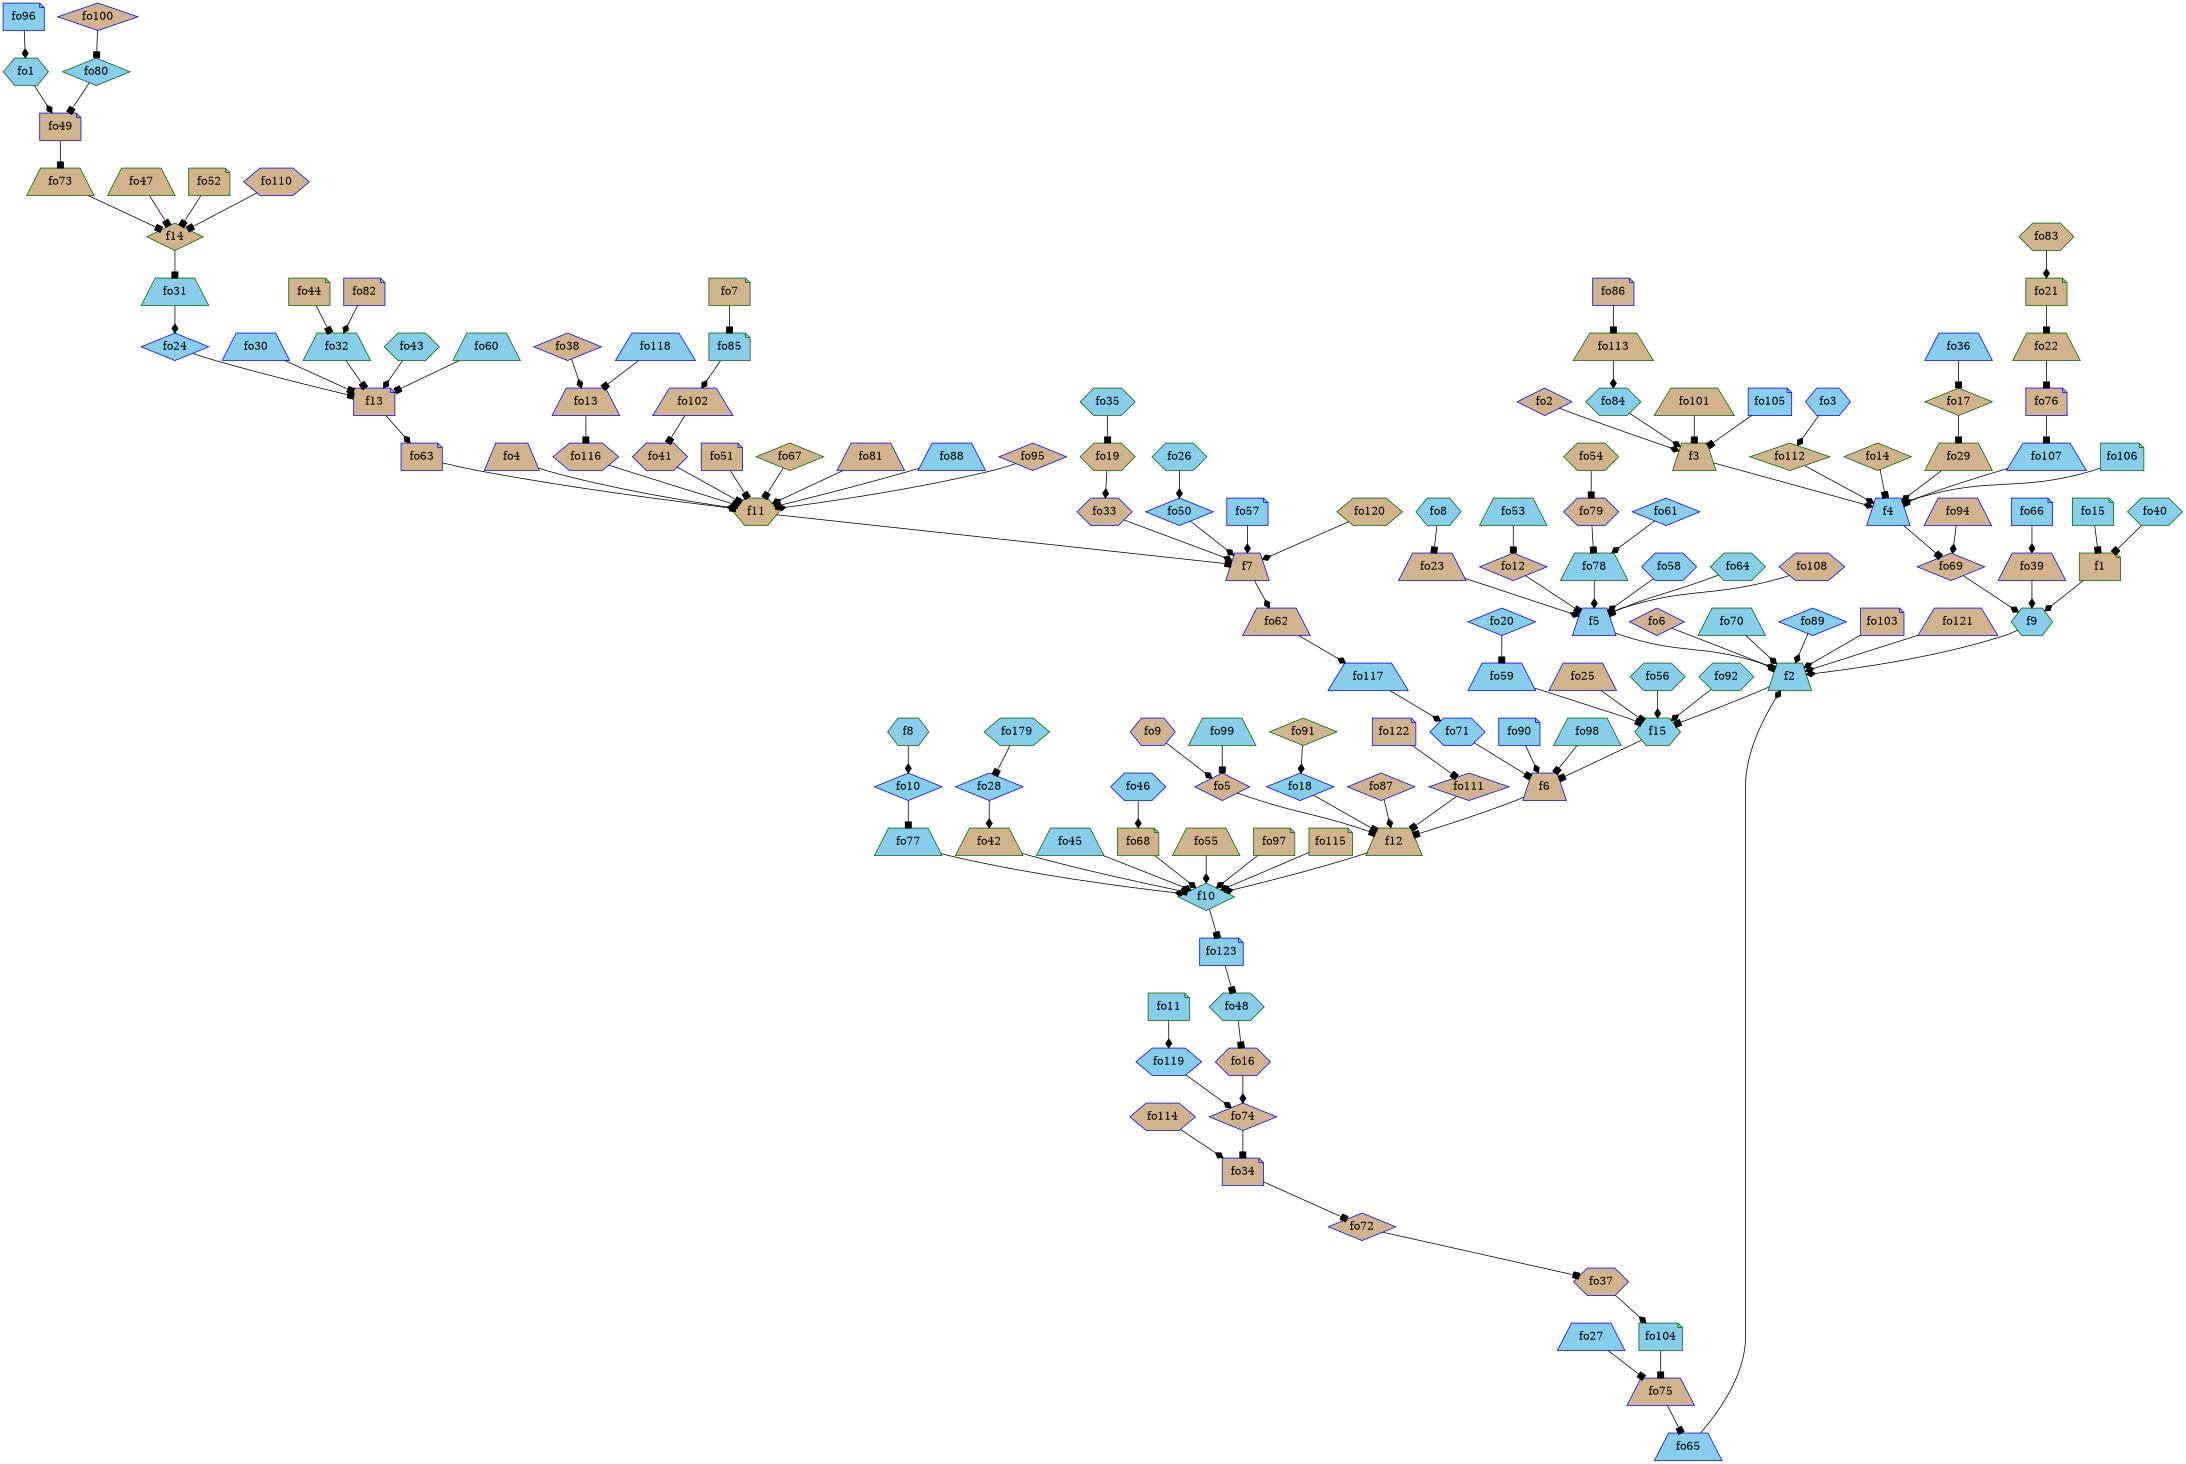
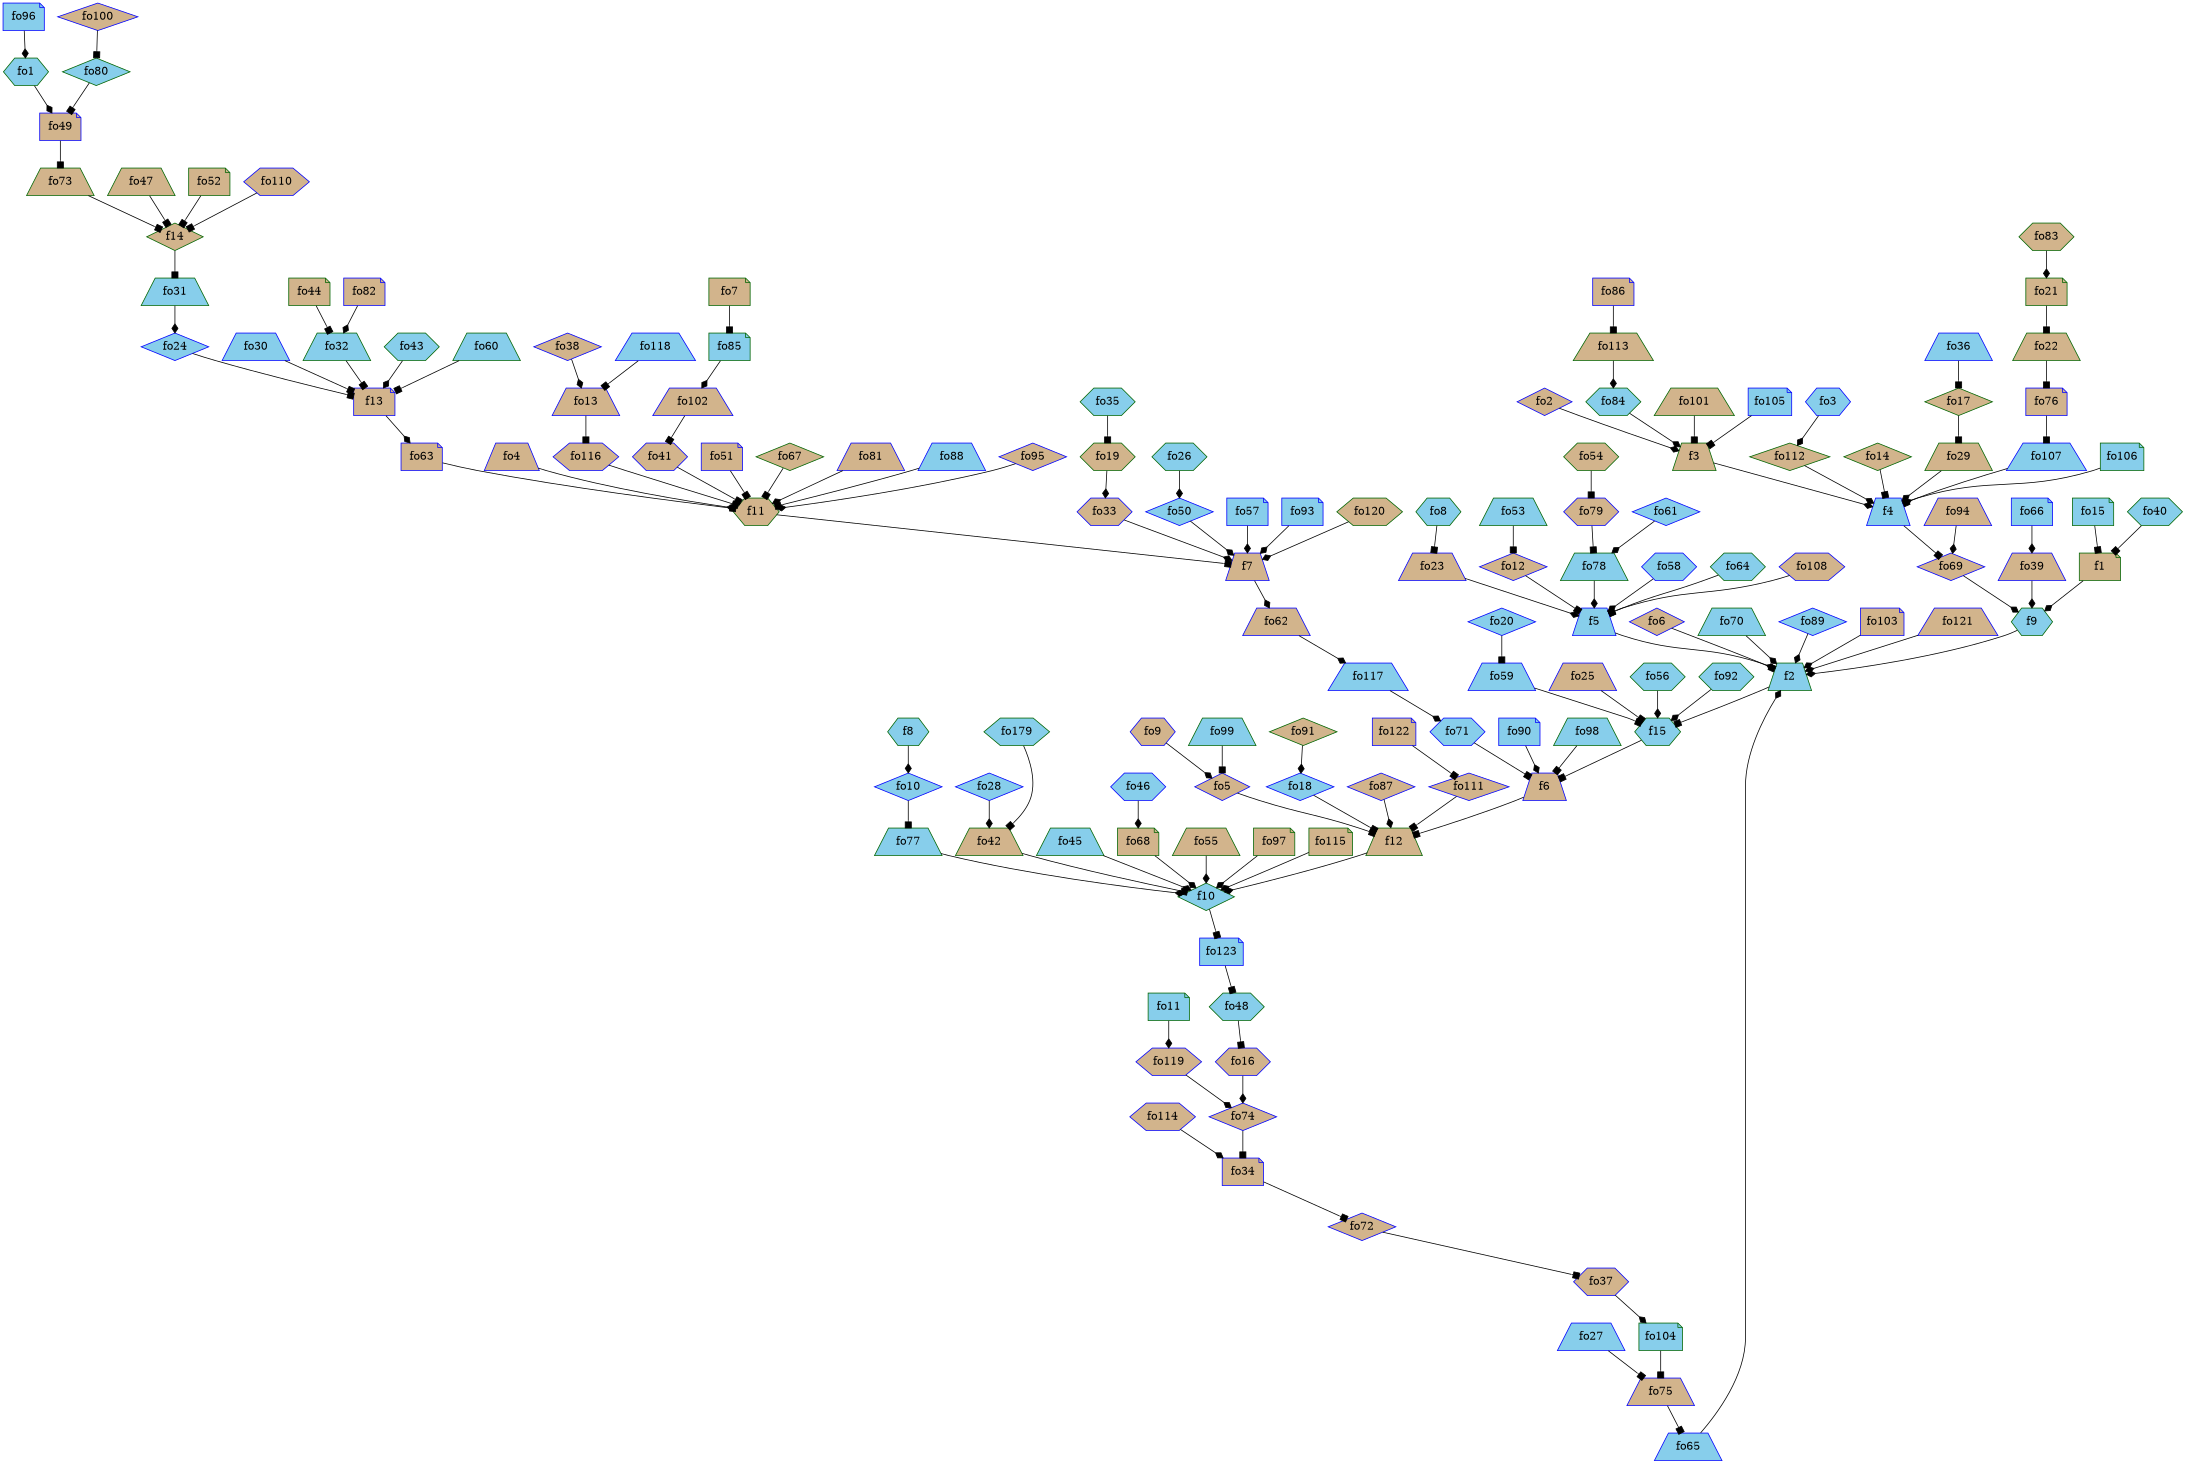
none -> (1302, 512)
(1004, 757) -> (1033, 786)
(1169, 1062) -> (1169, 1062)
